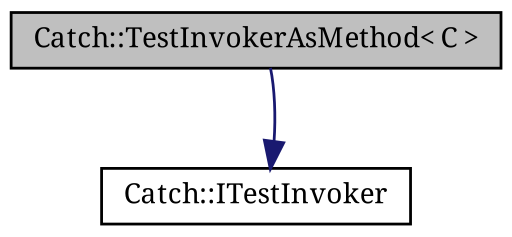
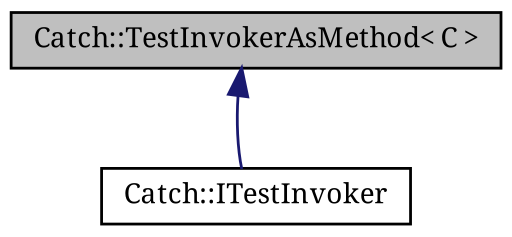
(275, 105) -> (238, 133)
